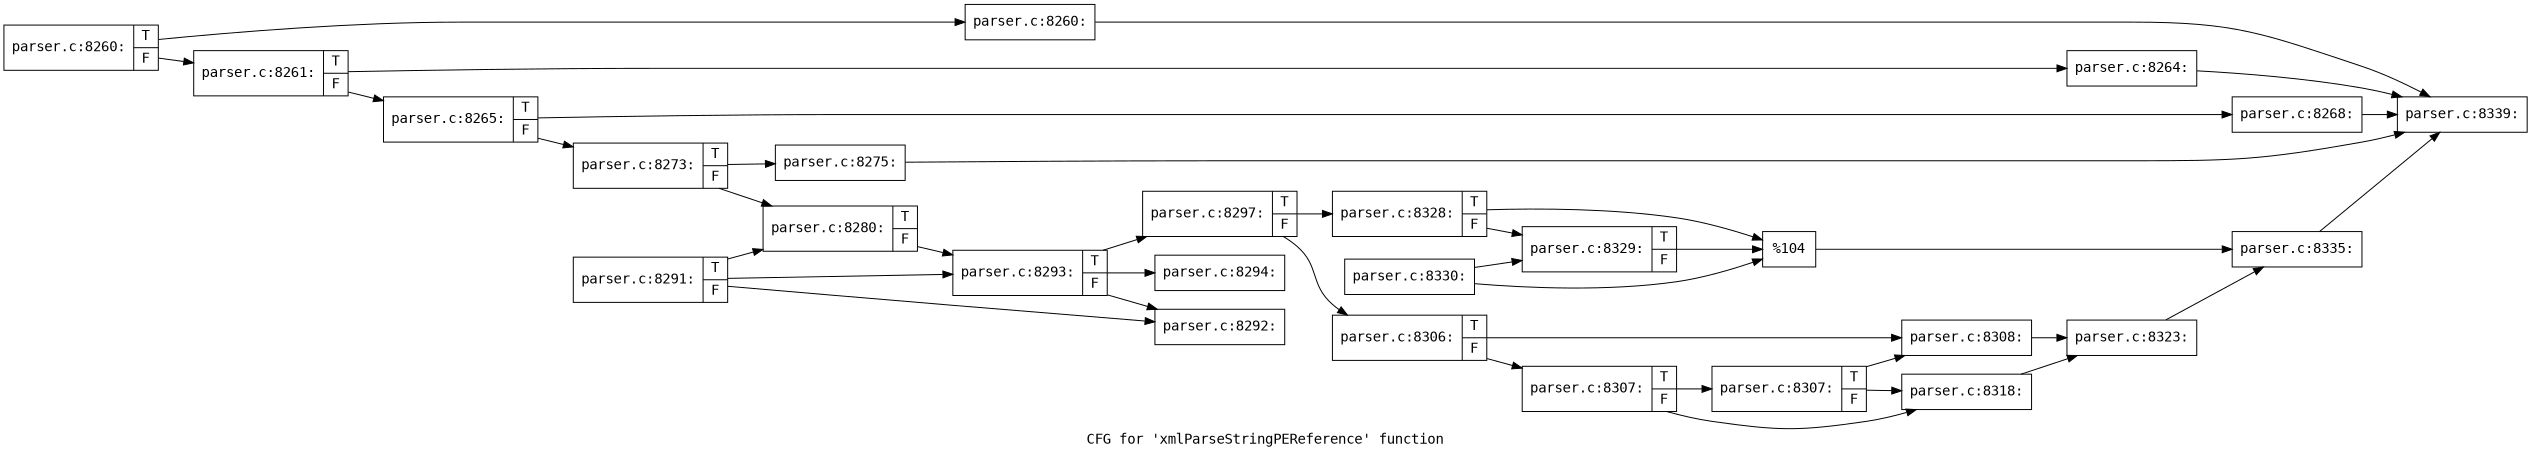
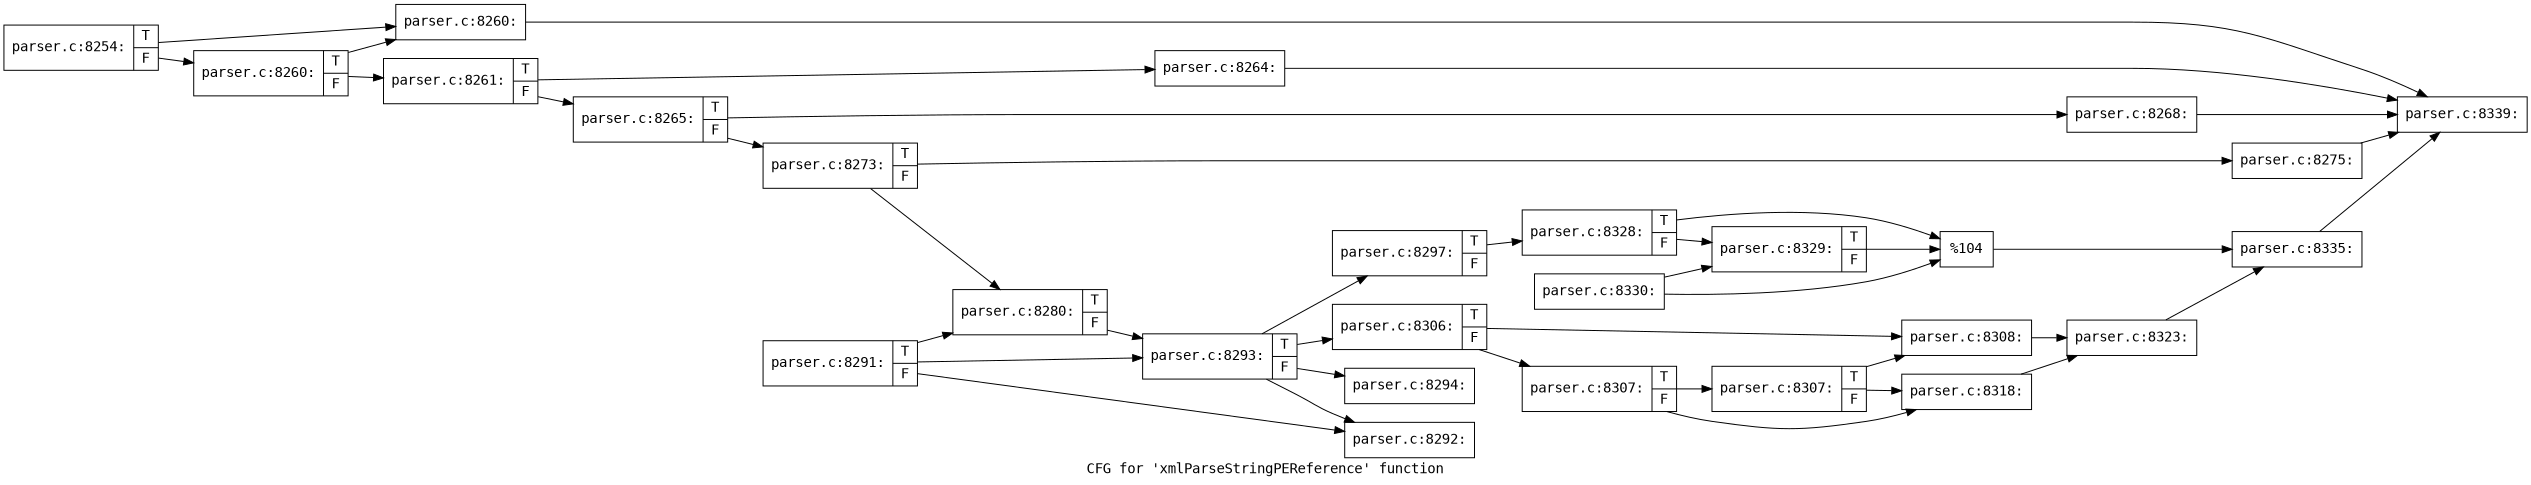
none -> (81, 48)
(1313, 271) -> (1310, 342)
